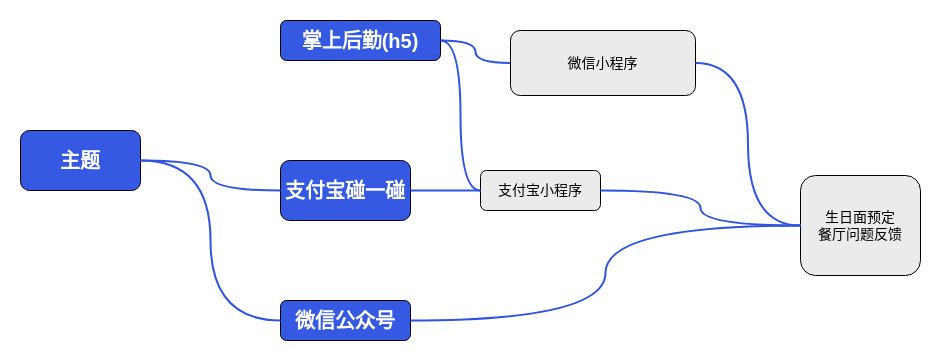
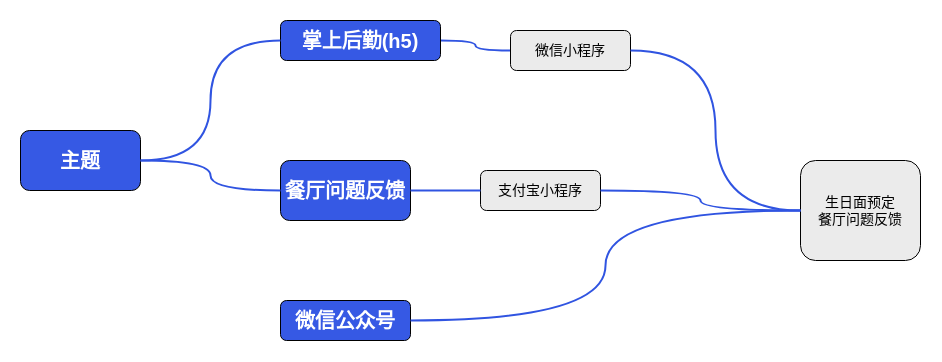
(603, 63) -> (571, 51)
none -> (211, 92)
(460, 114) -> none
(346, 191) -> (346, 191)
(861, 226) -> (861, 211)
(211, 248) -> none
